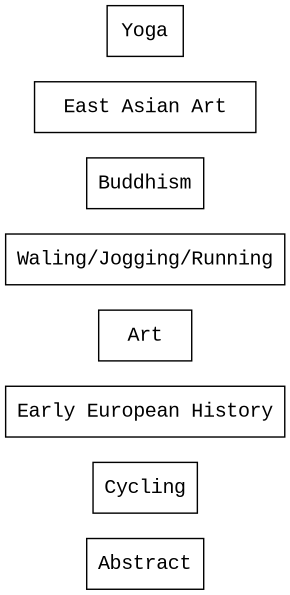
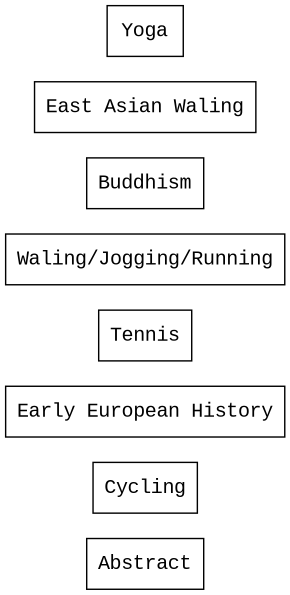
(145, 107) -> (145, 107)
(145, 336) -> (145, 336)
